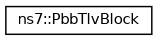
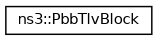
(79, 20) -> (79, 20)
